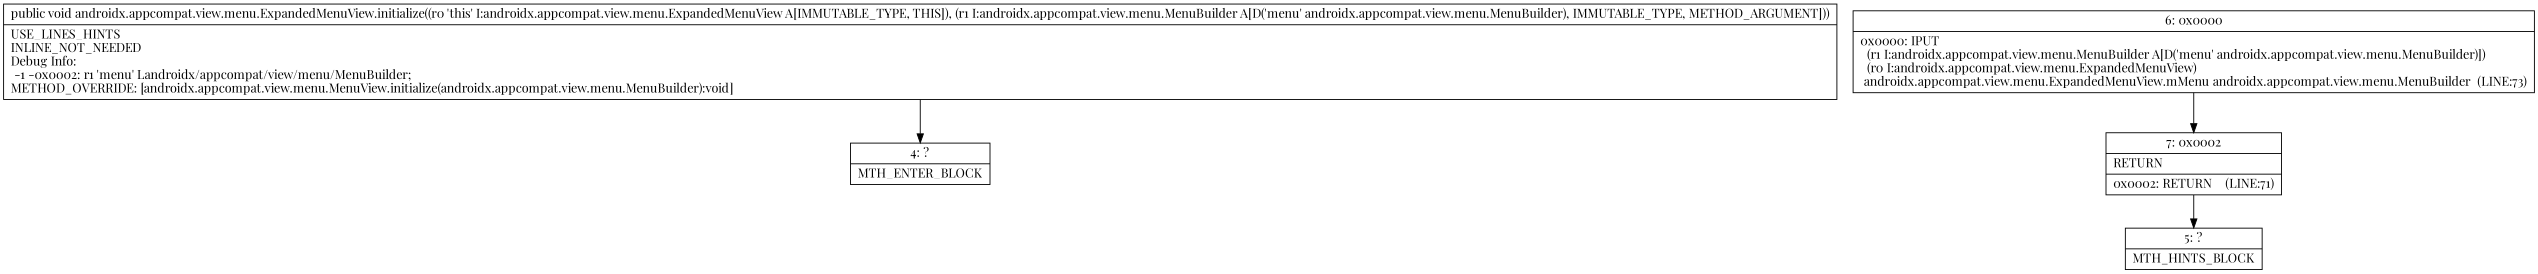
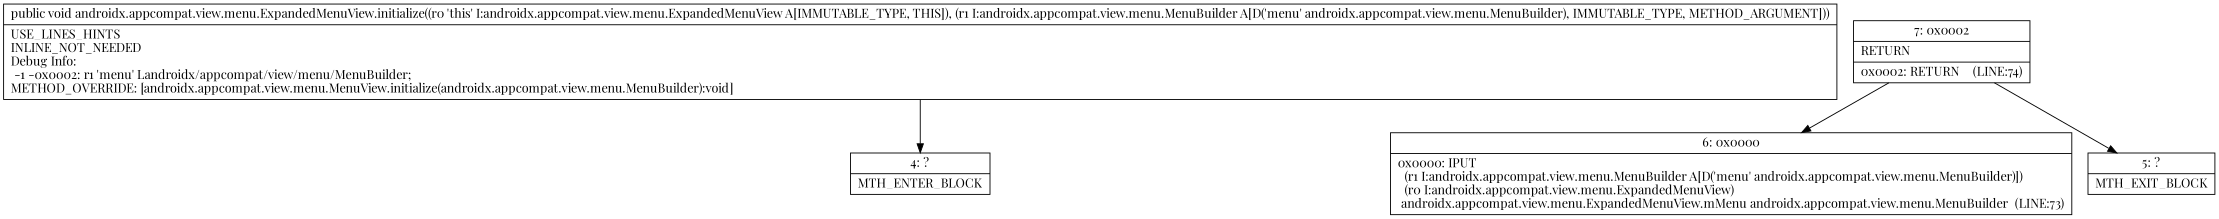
(2194, 108) -> (1849, 105)
(2194, 184) -> (1942, 72)
(2194, 259) -> (2151, 184)
